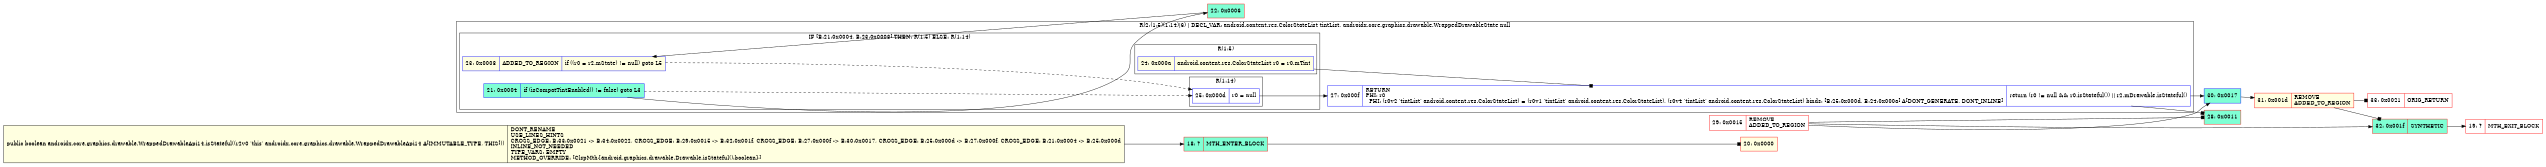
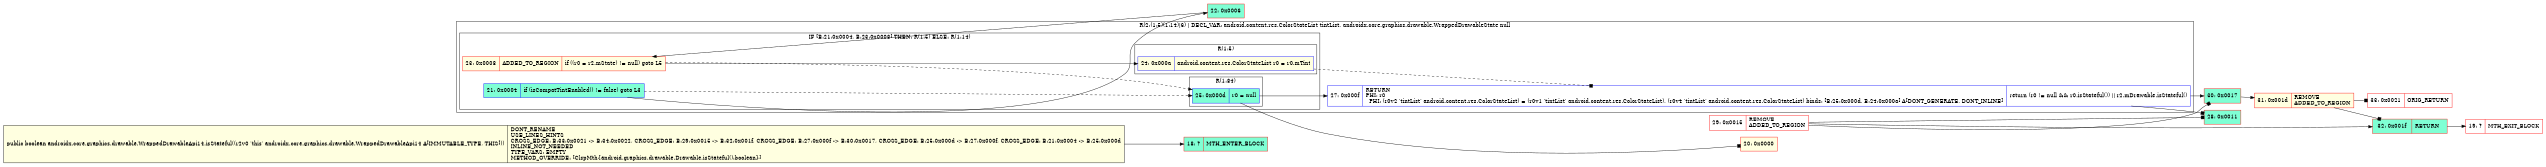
(564, 64) -> (564, 64)
none -> (900, 64)
(1451, 77) -> (1451, 77)
(1226, 81) -> (1226, 81)
(1226, 96) -> (1226, 96)
(2222, 96) -> (2222, 96)
(2427, 126) -> (2427, 126)
(2010, 130) -> (2010, 130)
(1502, 144) -> (1485, 151)
